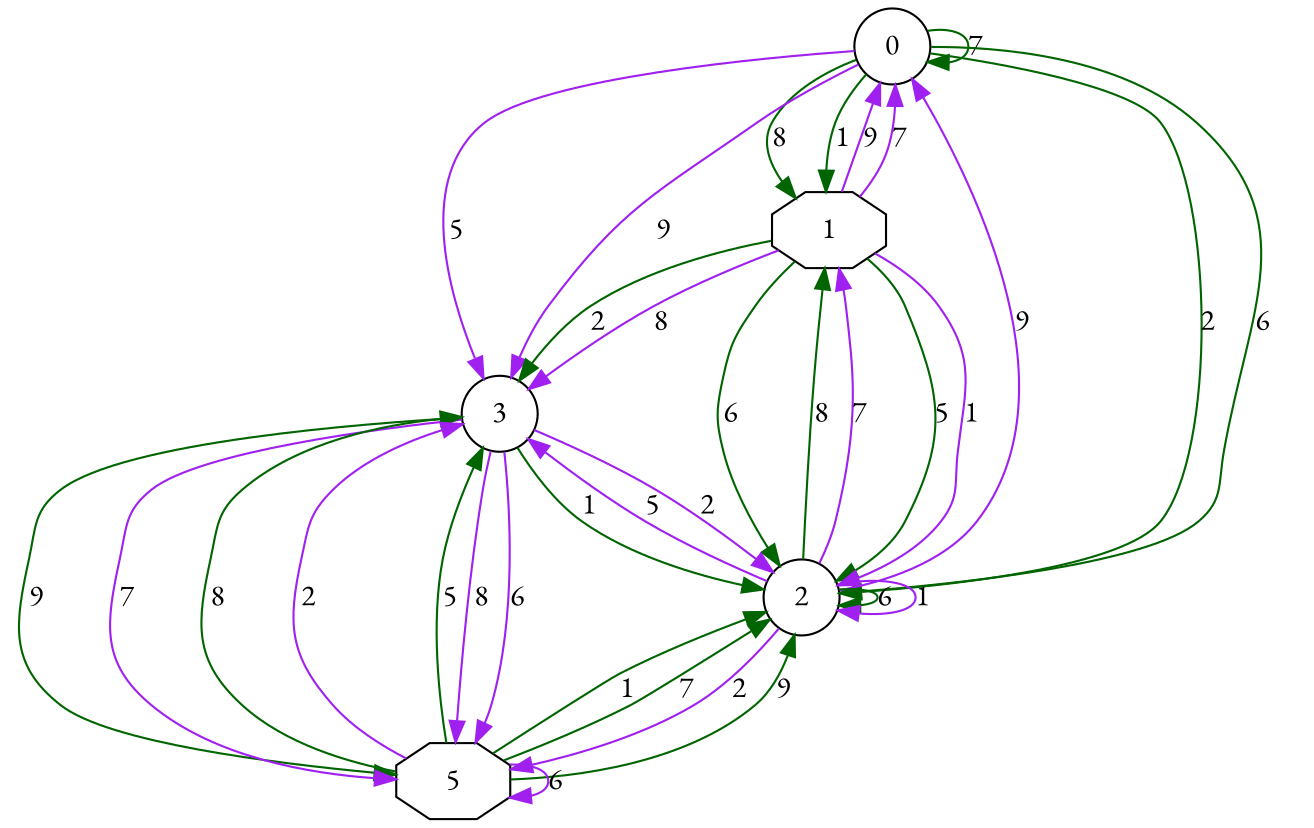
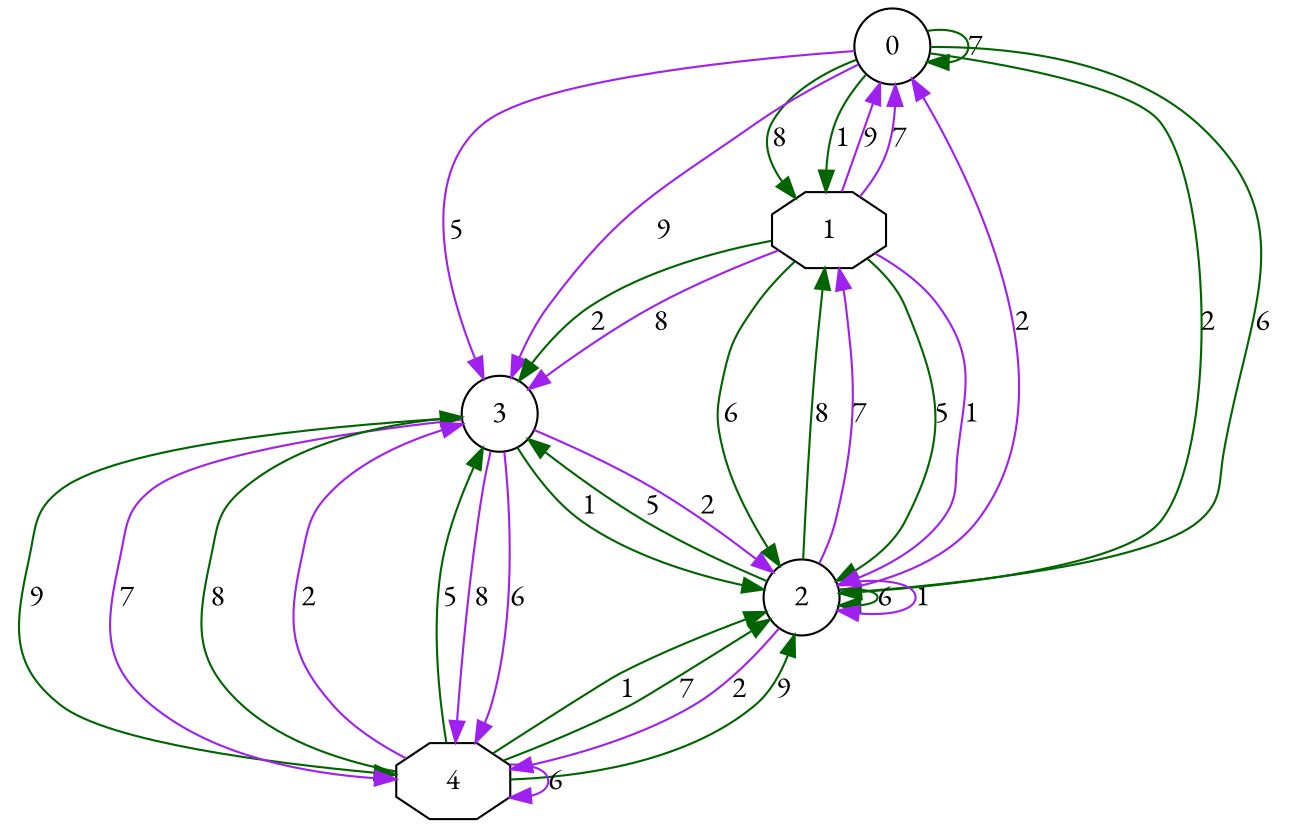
(1022, 322) -> (1022, 322)
(651, 525) -> (651, 525)
(453, 781) -> (453, 781)
